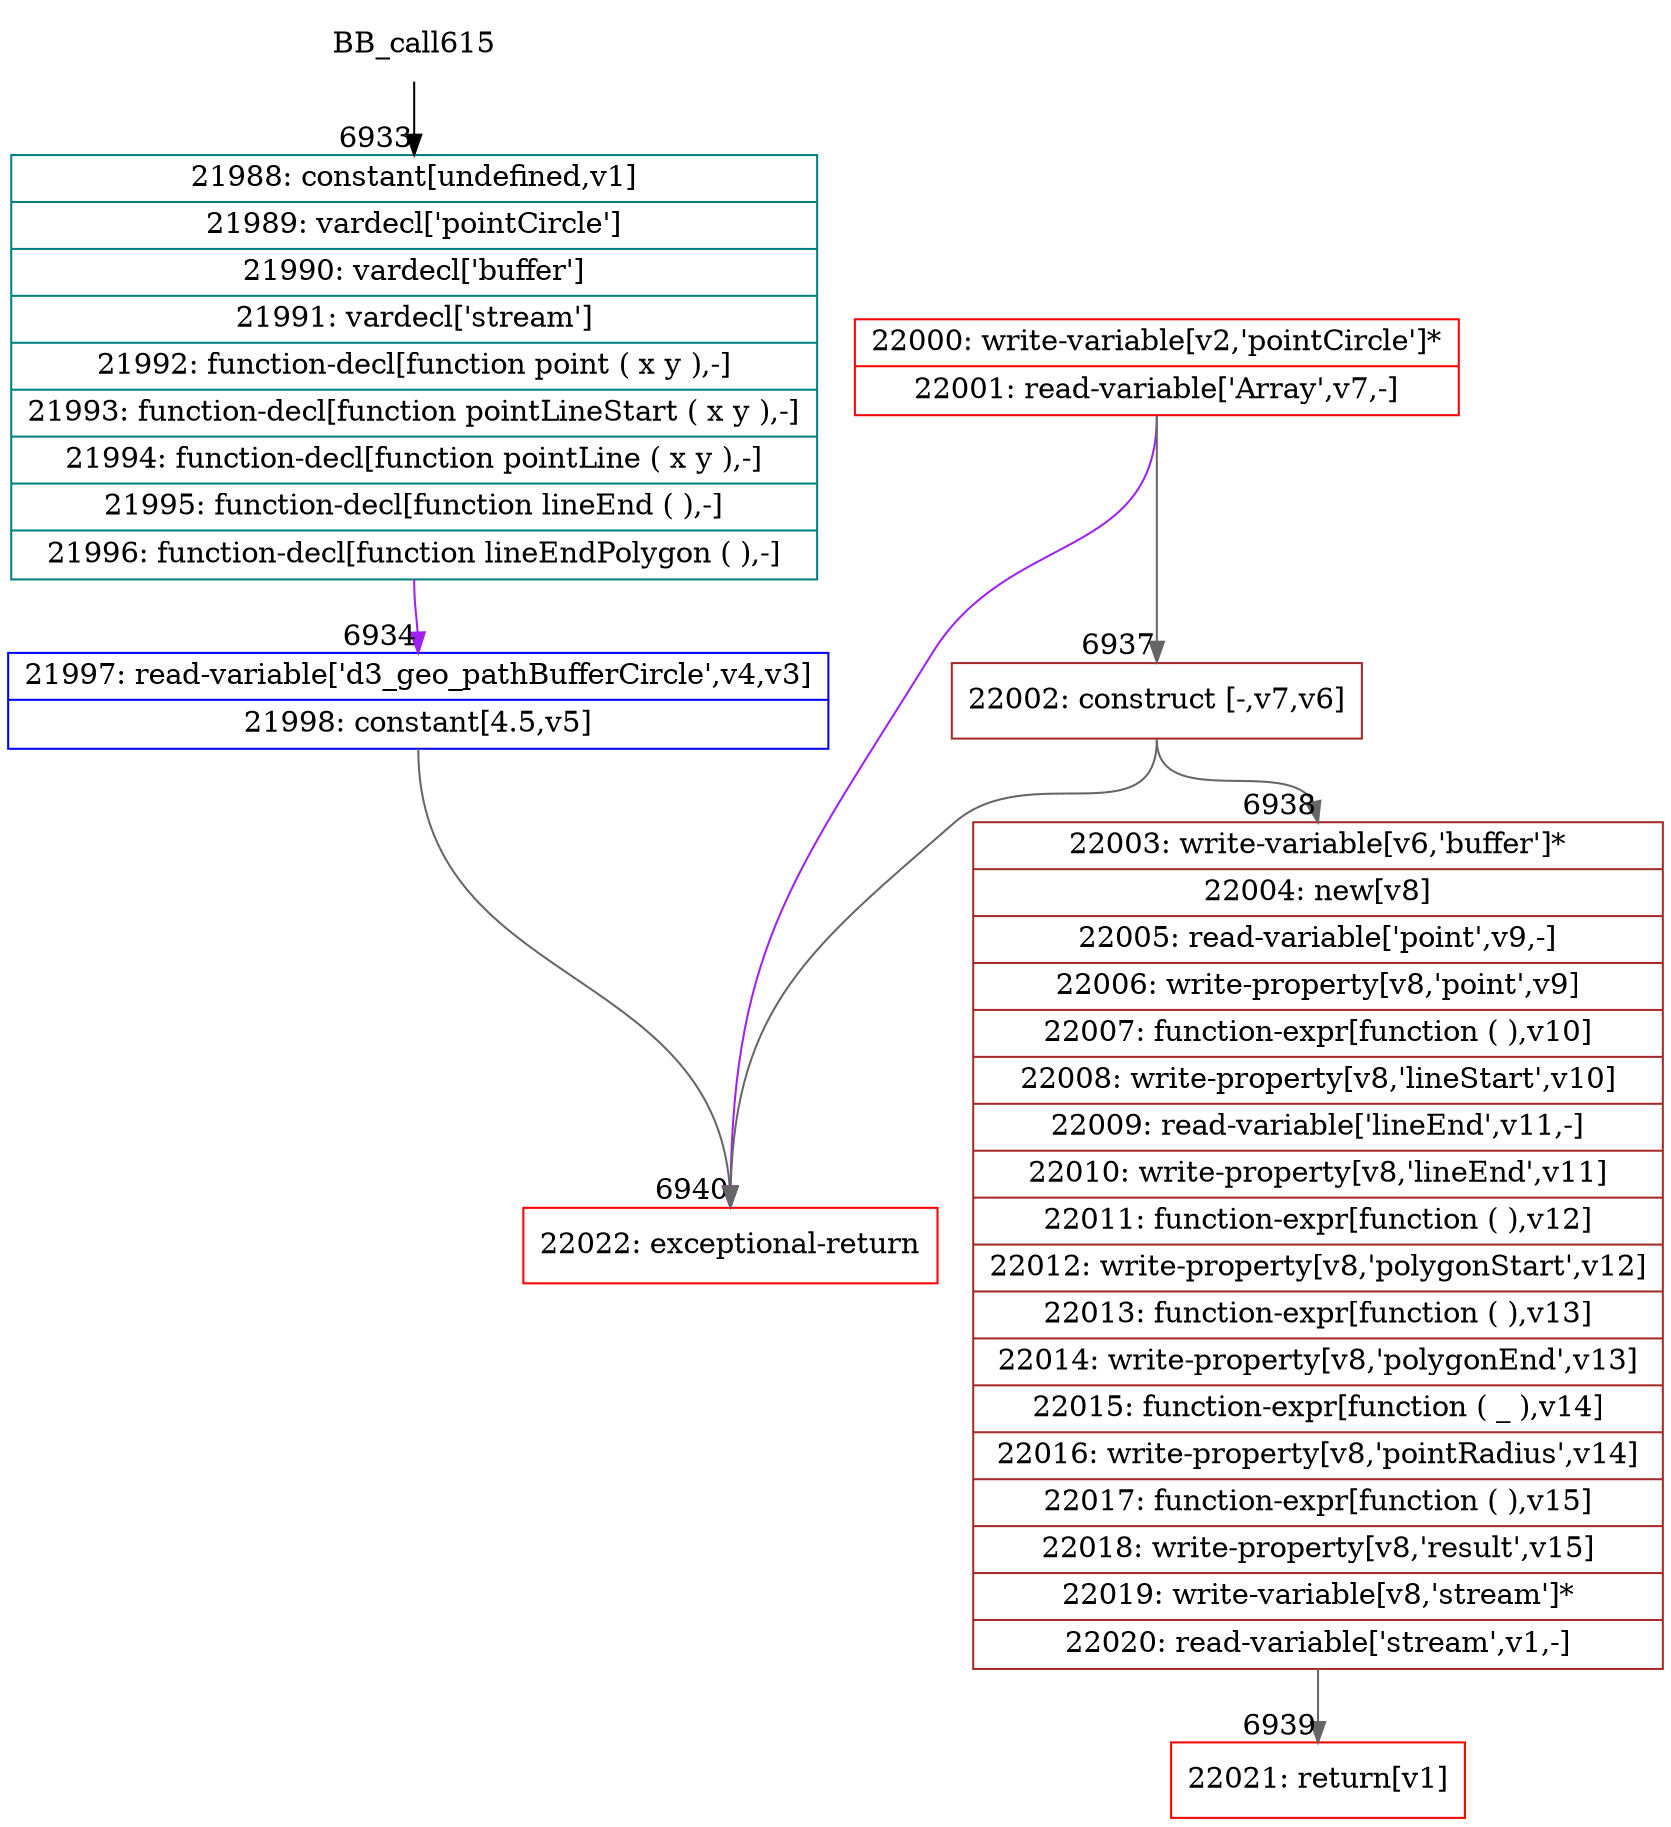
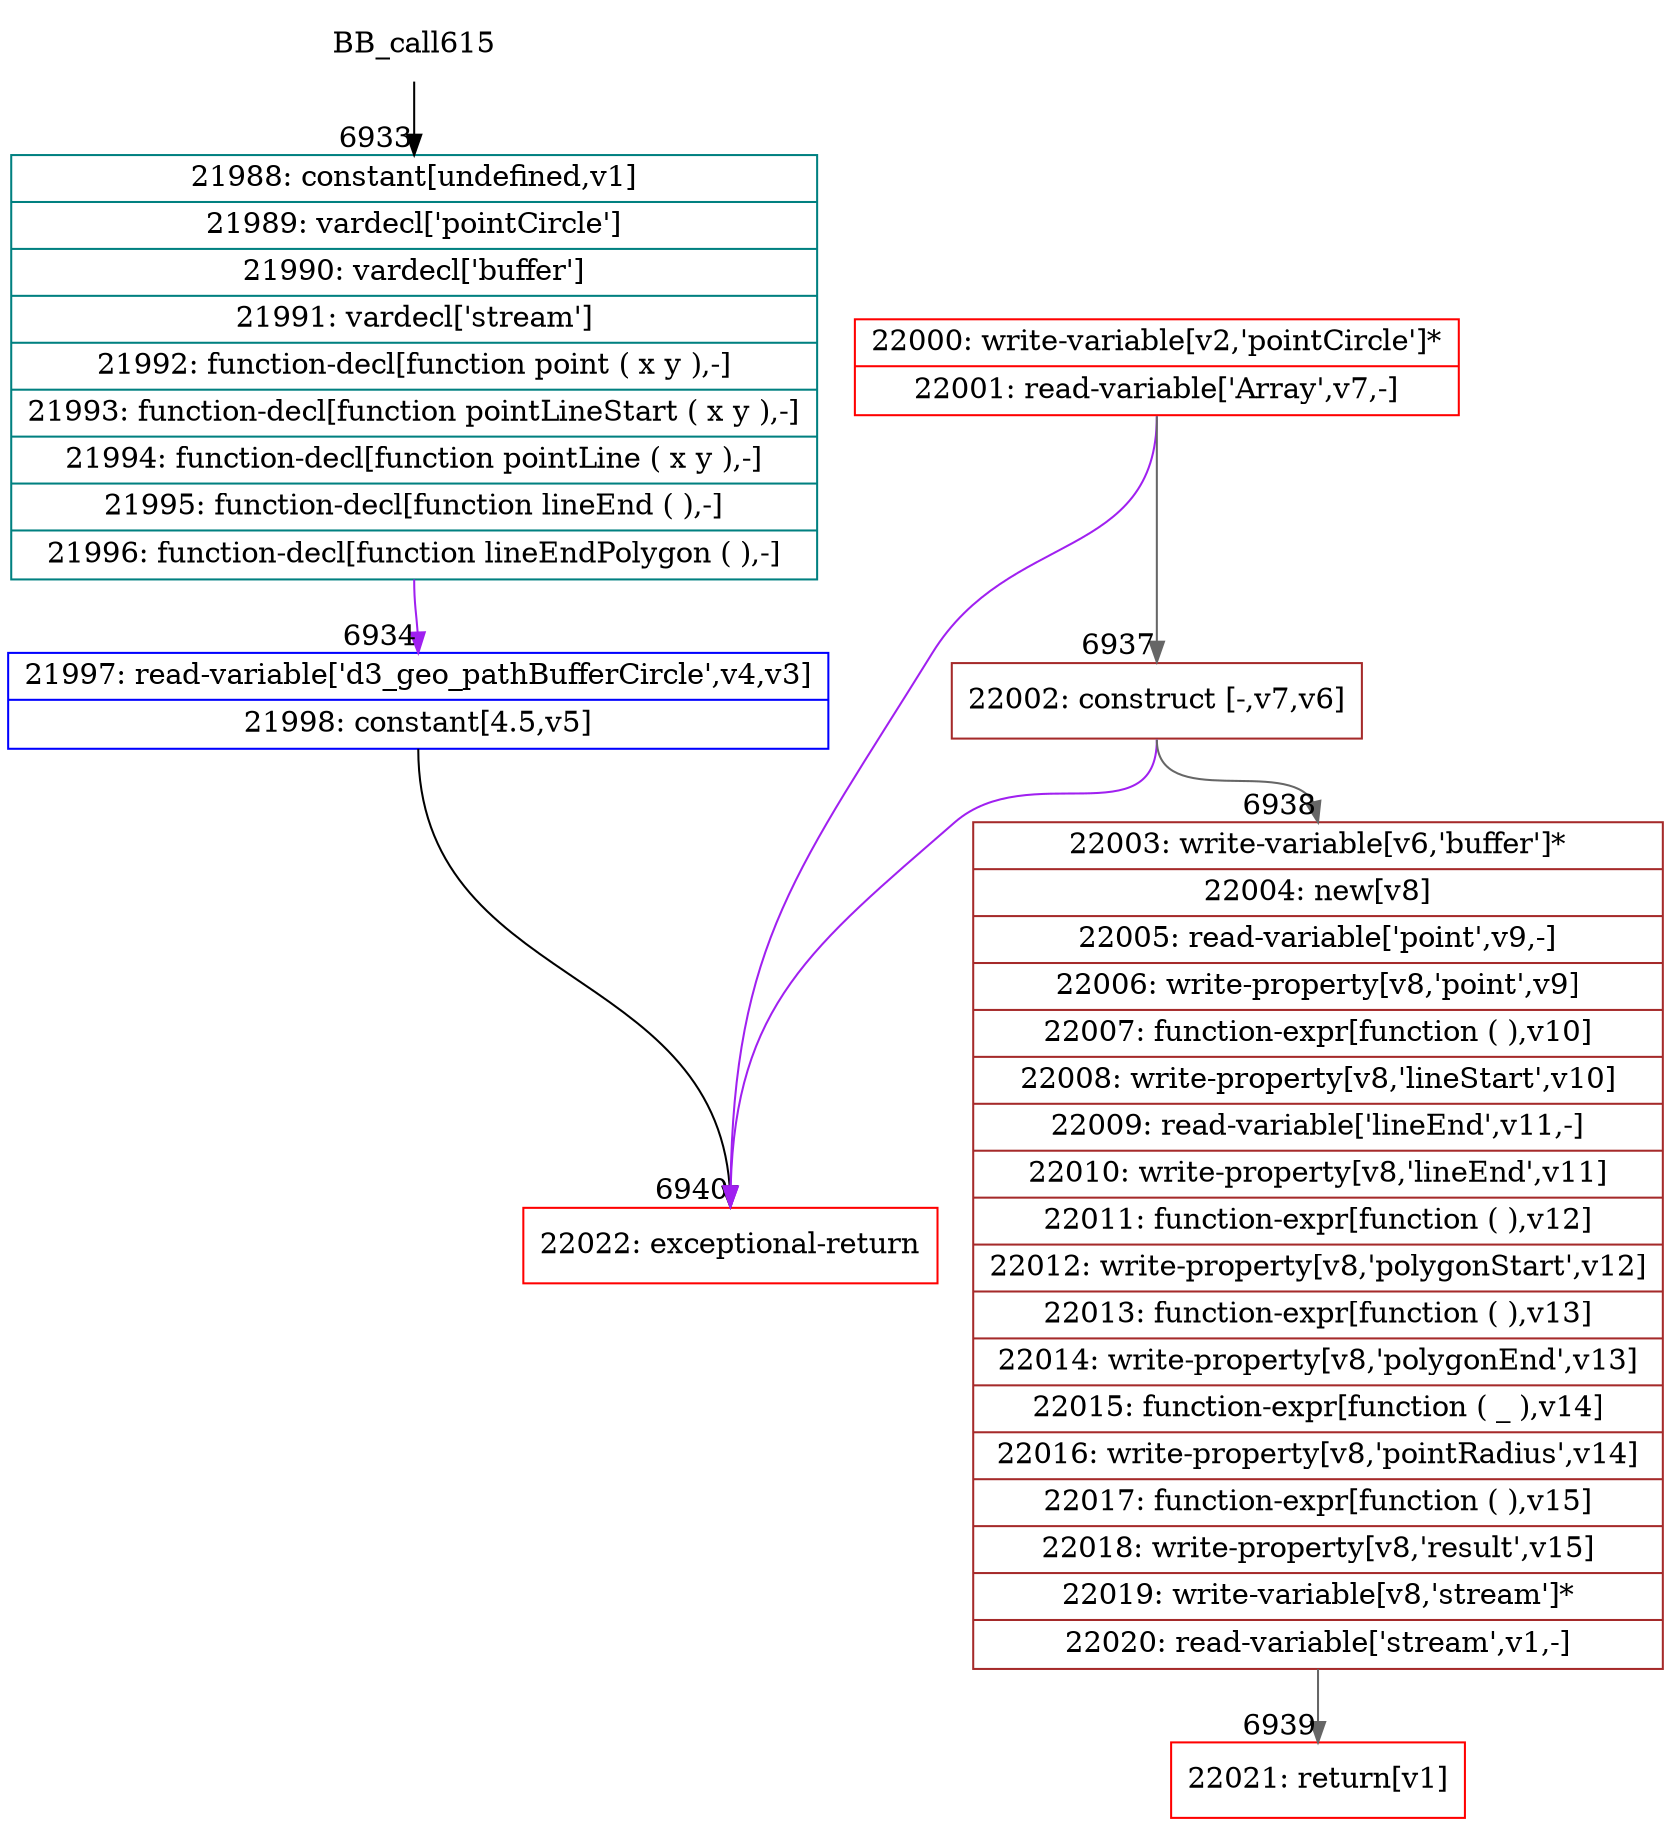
(878, 890) -> (878, 890)
(566, 972) -> (566, 972)
